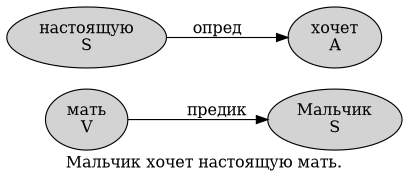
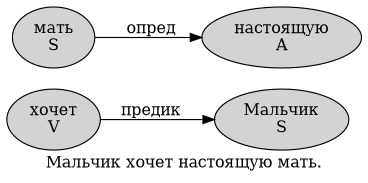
(87, 37) -> (54, 37)
(335, 37) -> (282, 37)
(87, 120) -> (54, 120)
